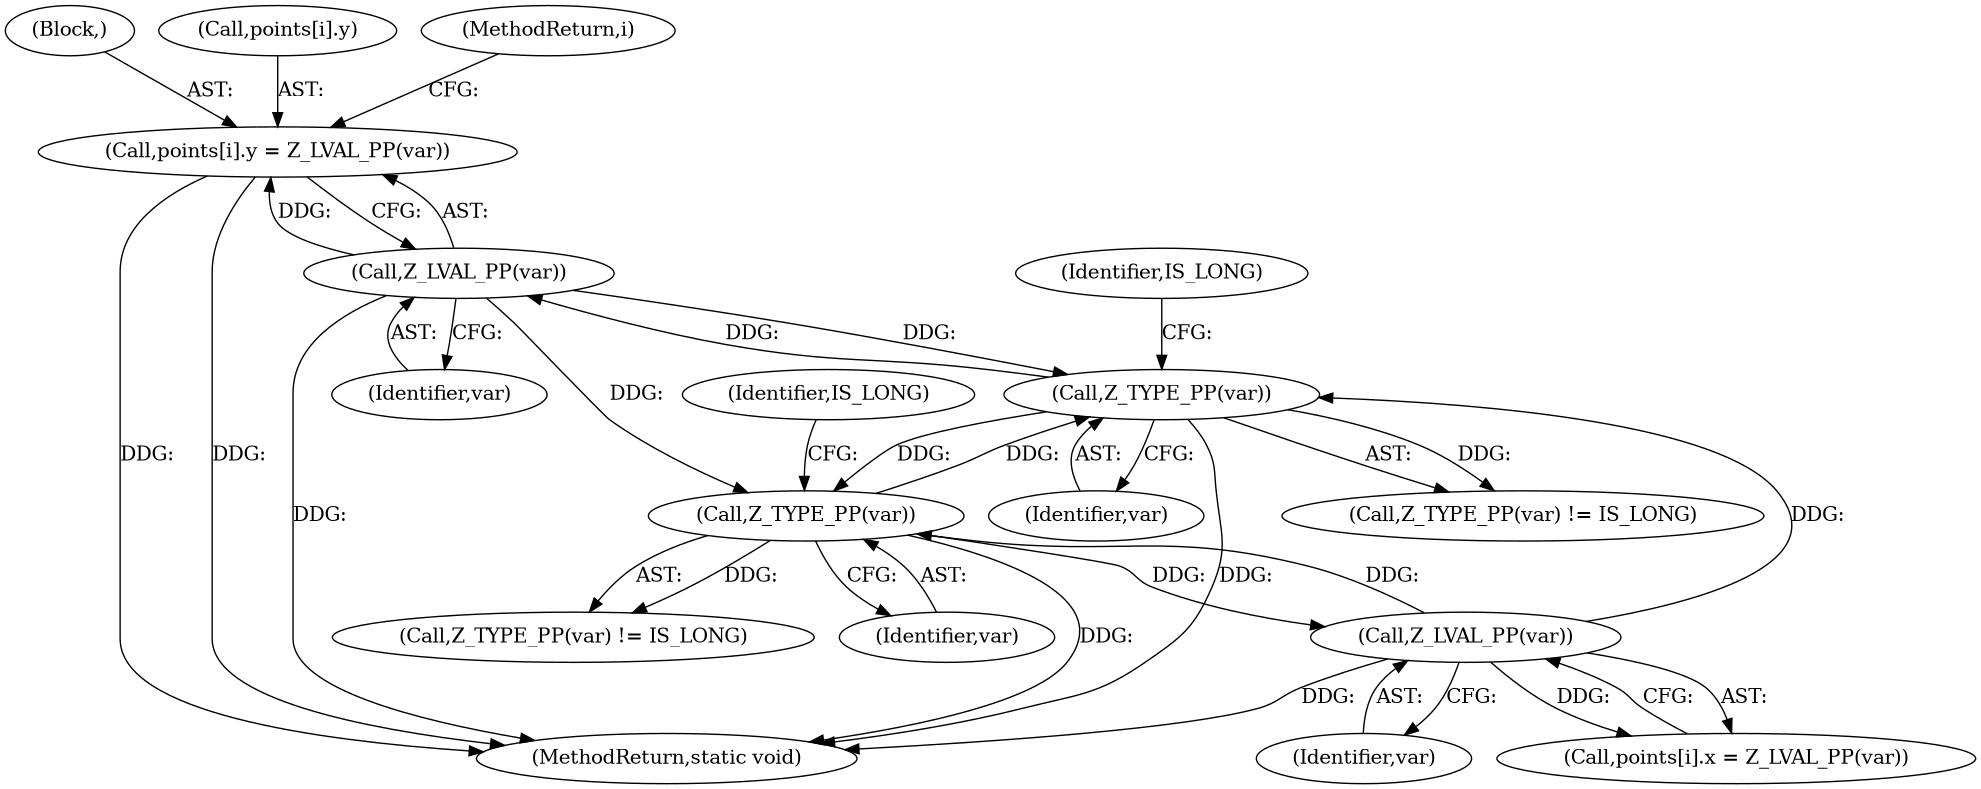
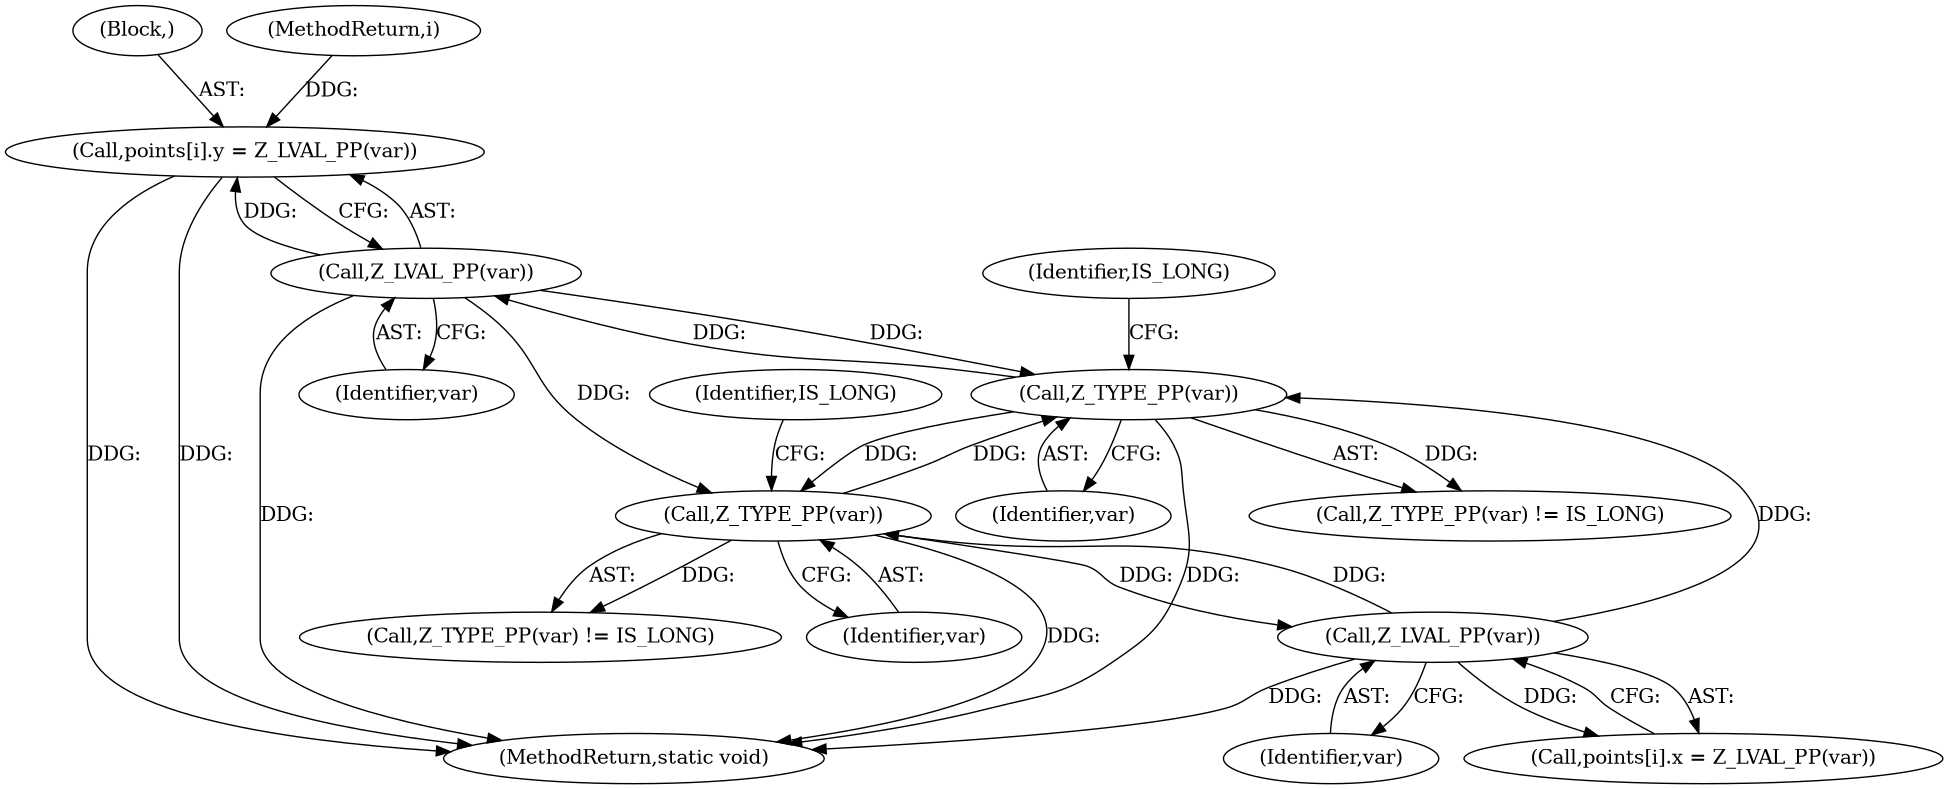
(278, 31) -> none
(457, 91) -> (335, 91)
